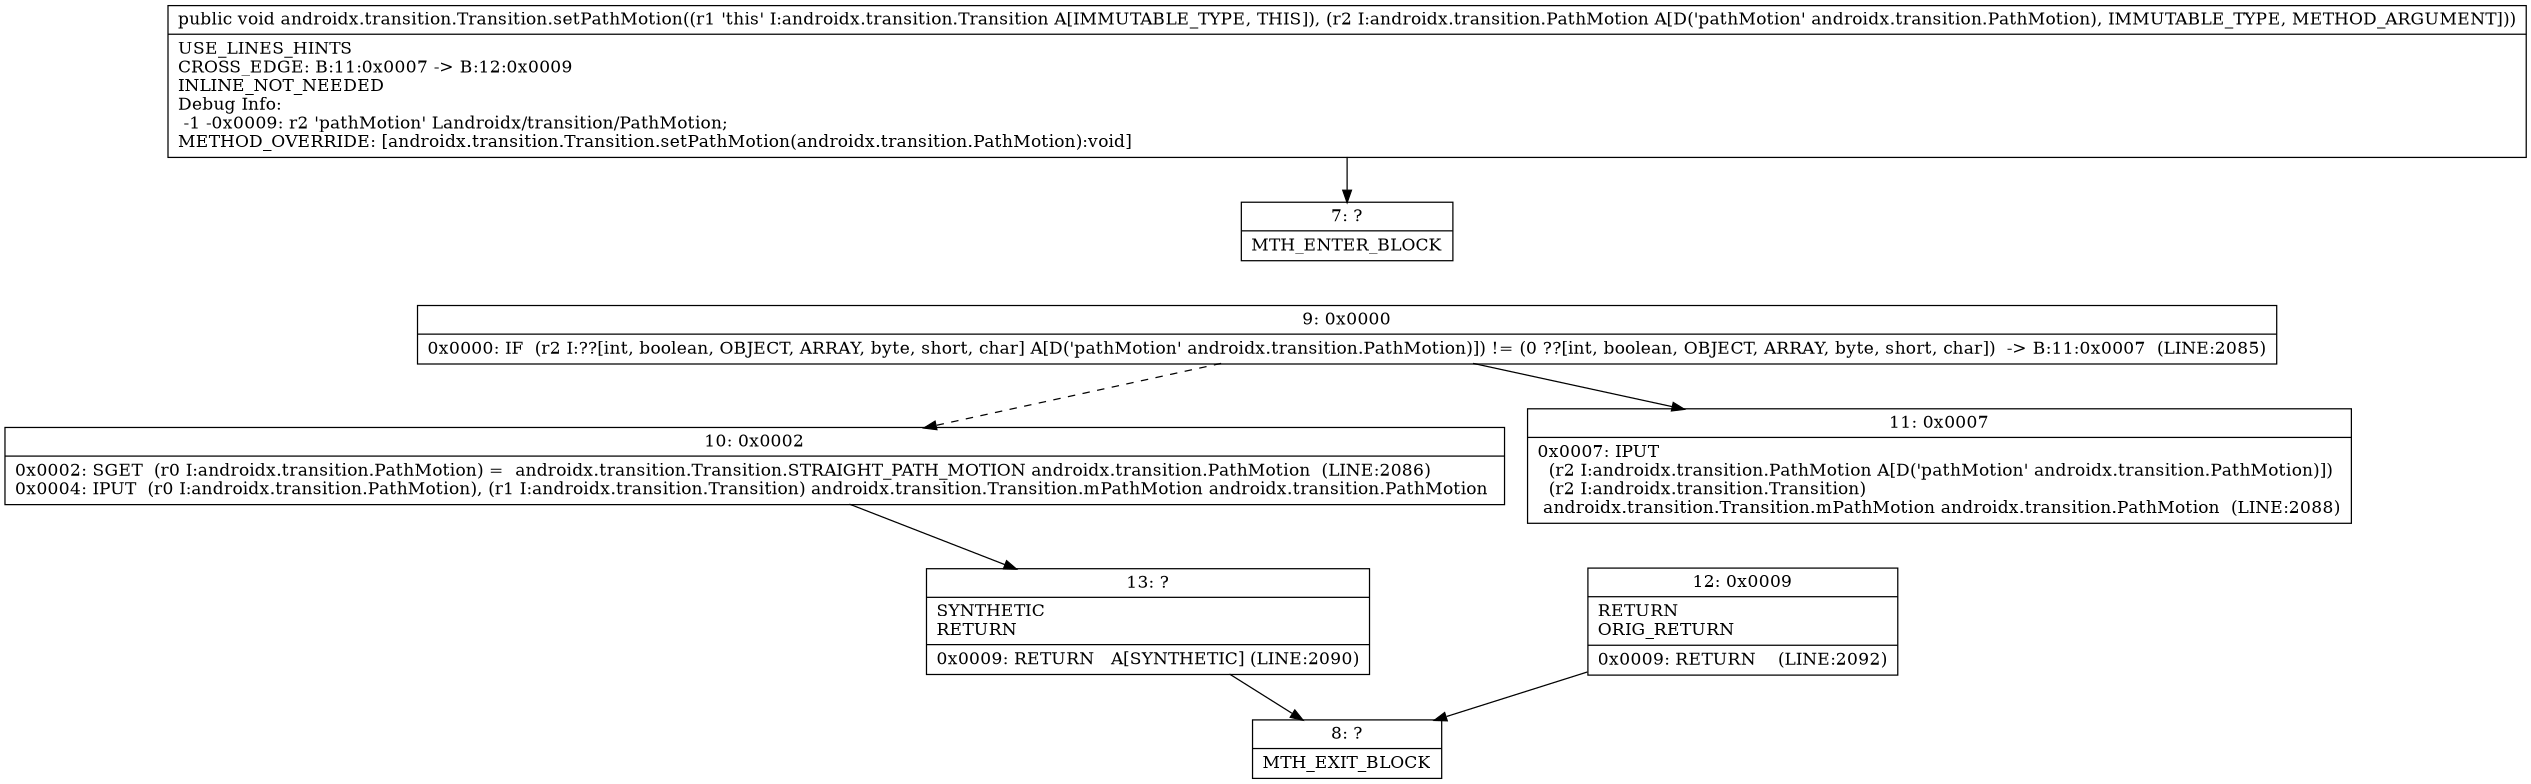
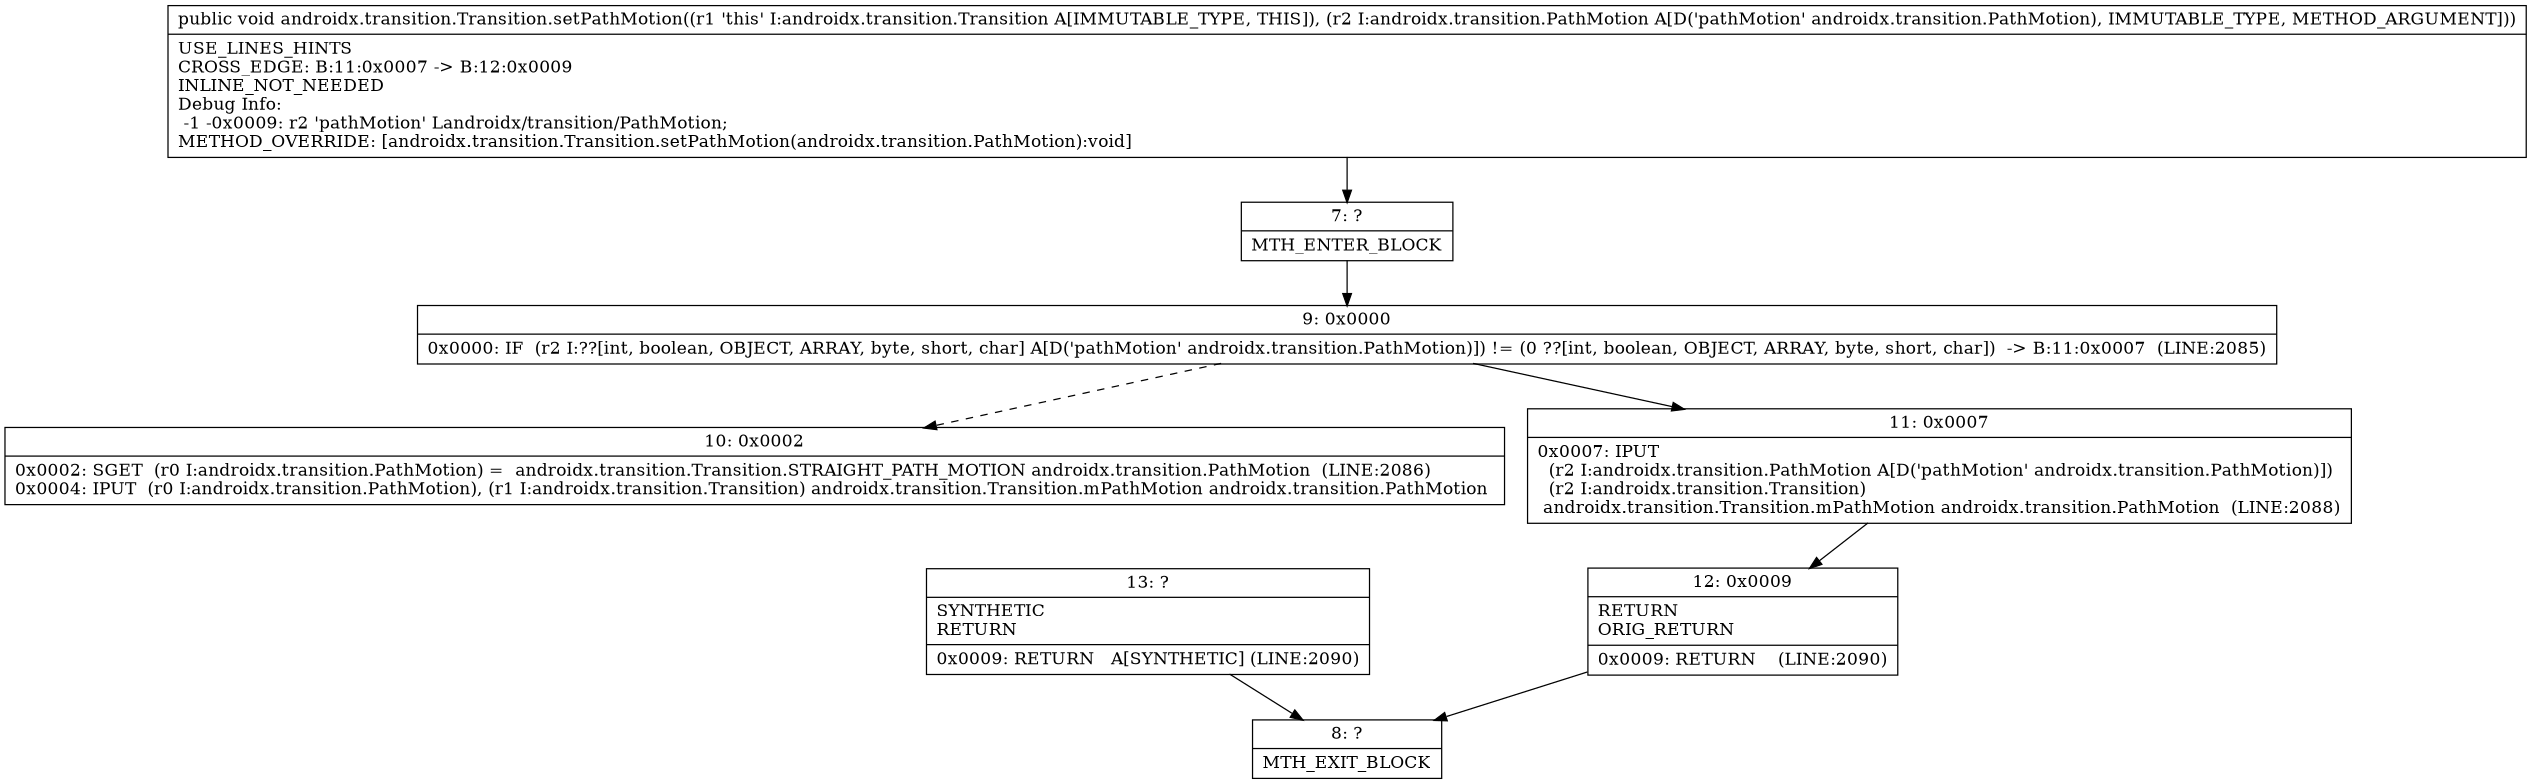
none -> (1347, 277)
(927, 534) -> none
none -> (1844, 542)
(1743, 660) -> (1743, 660)
